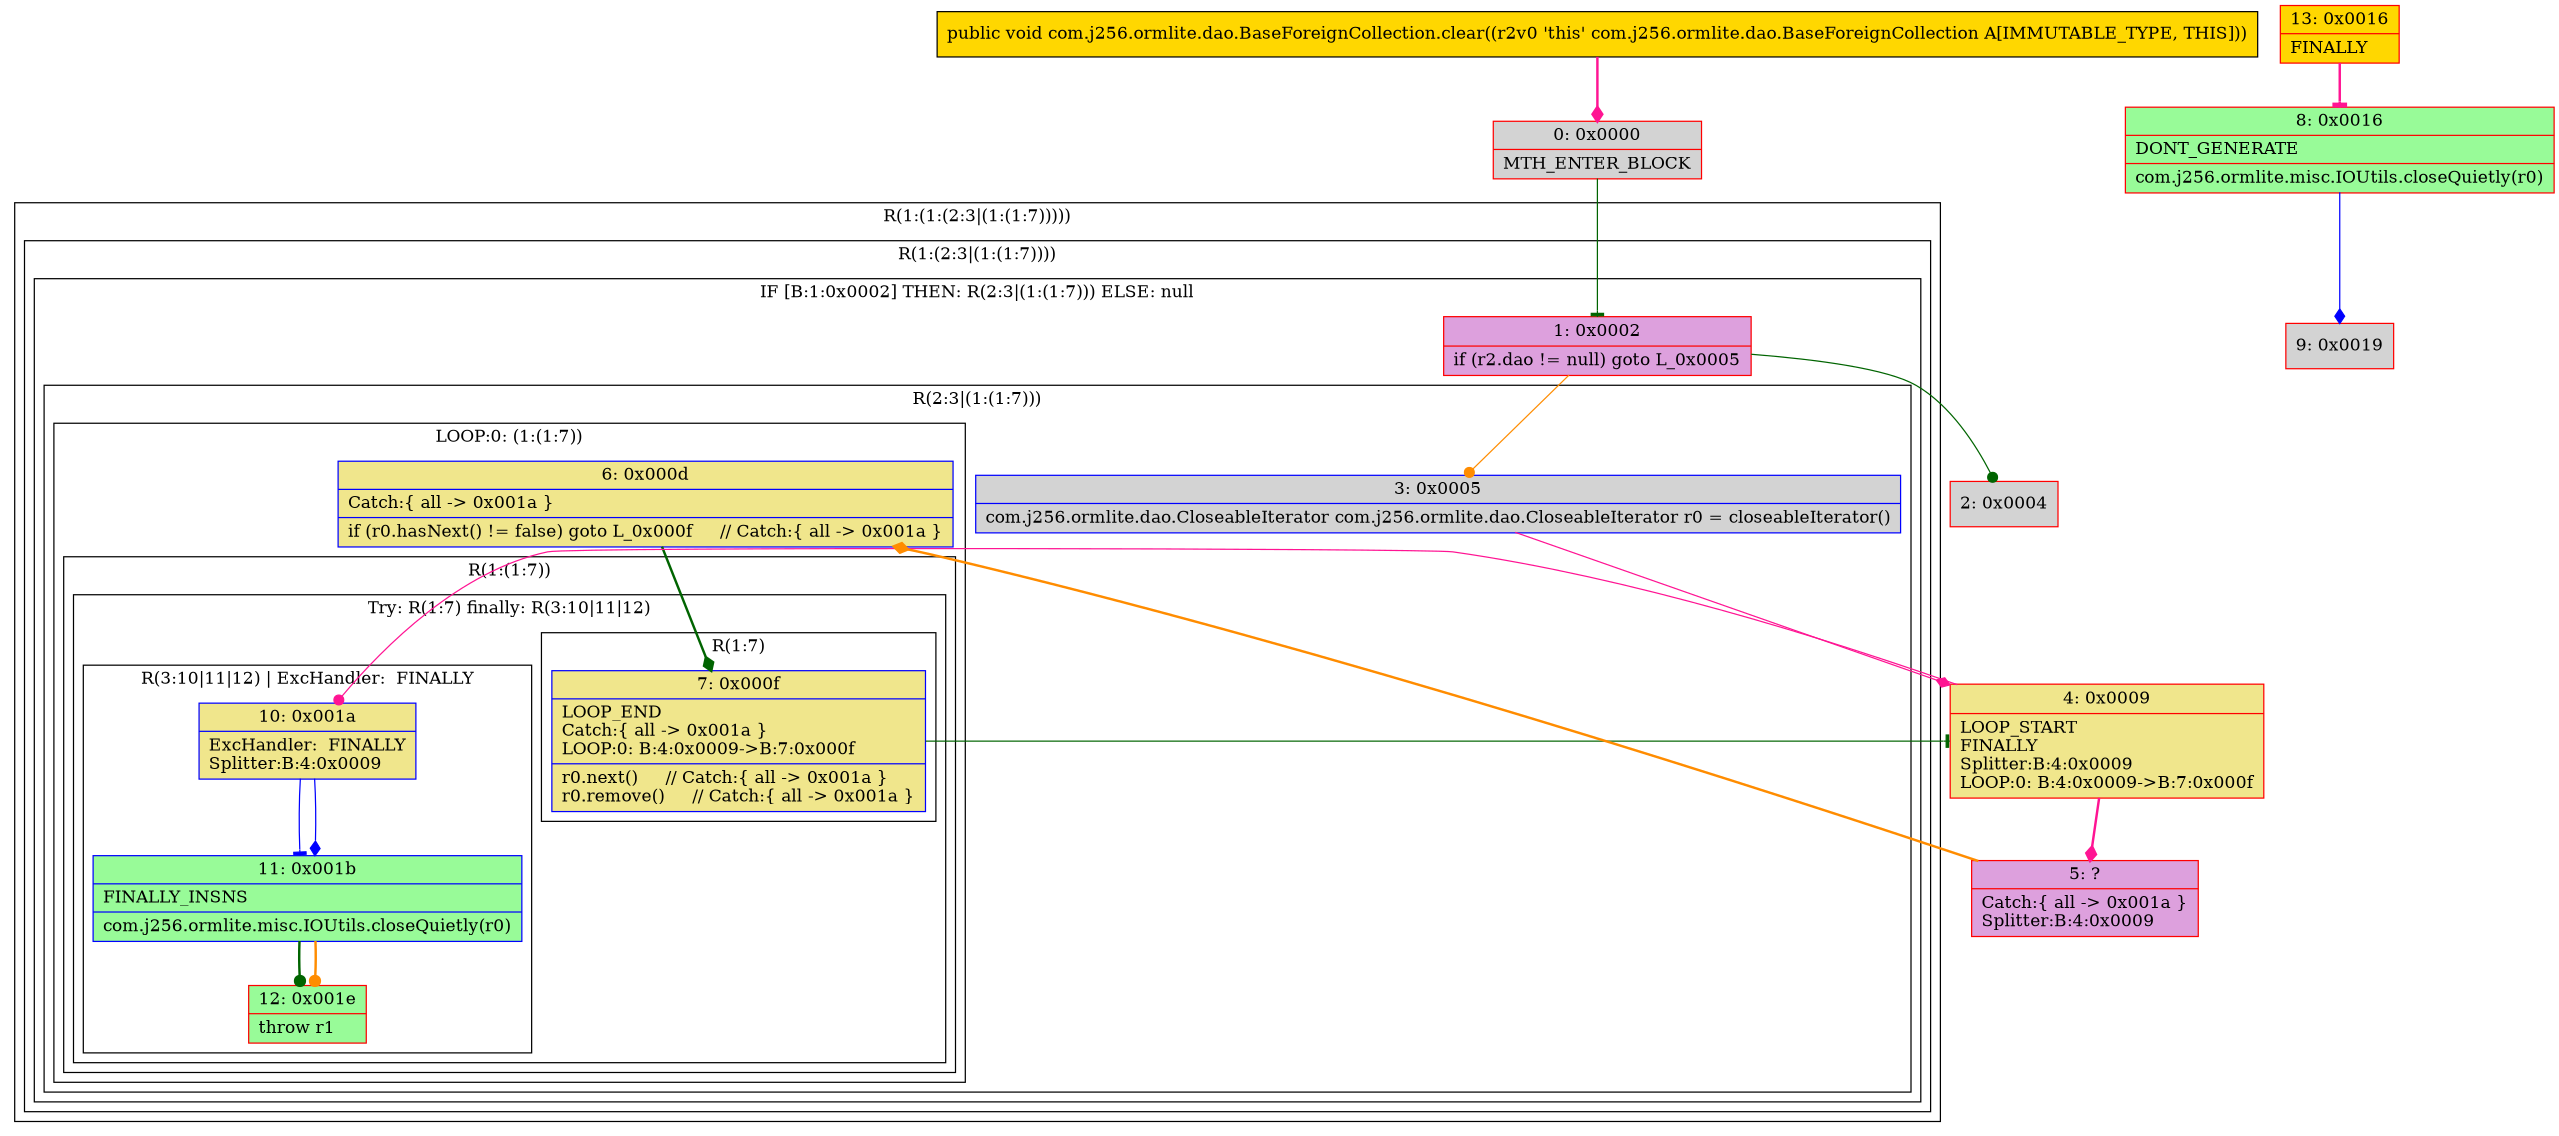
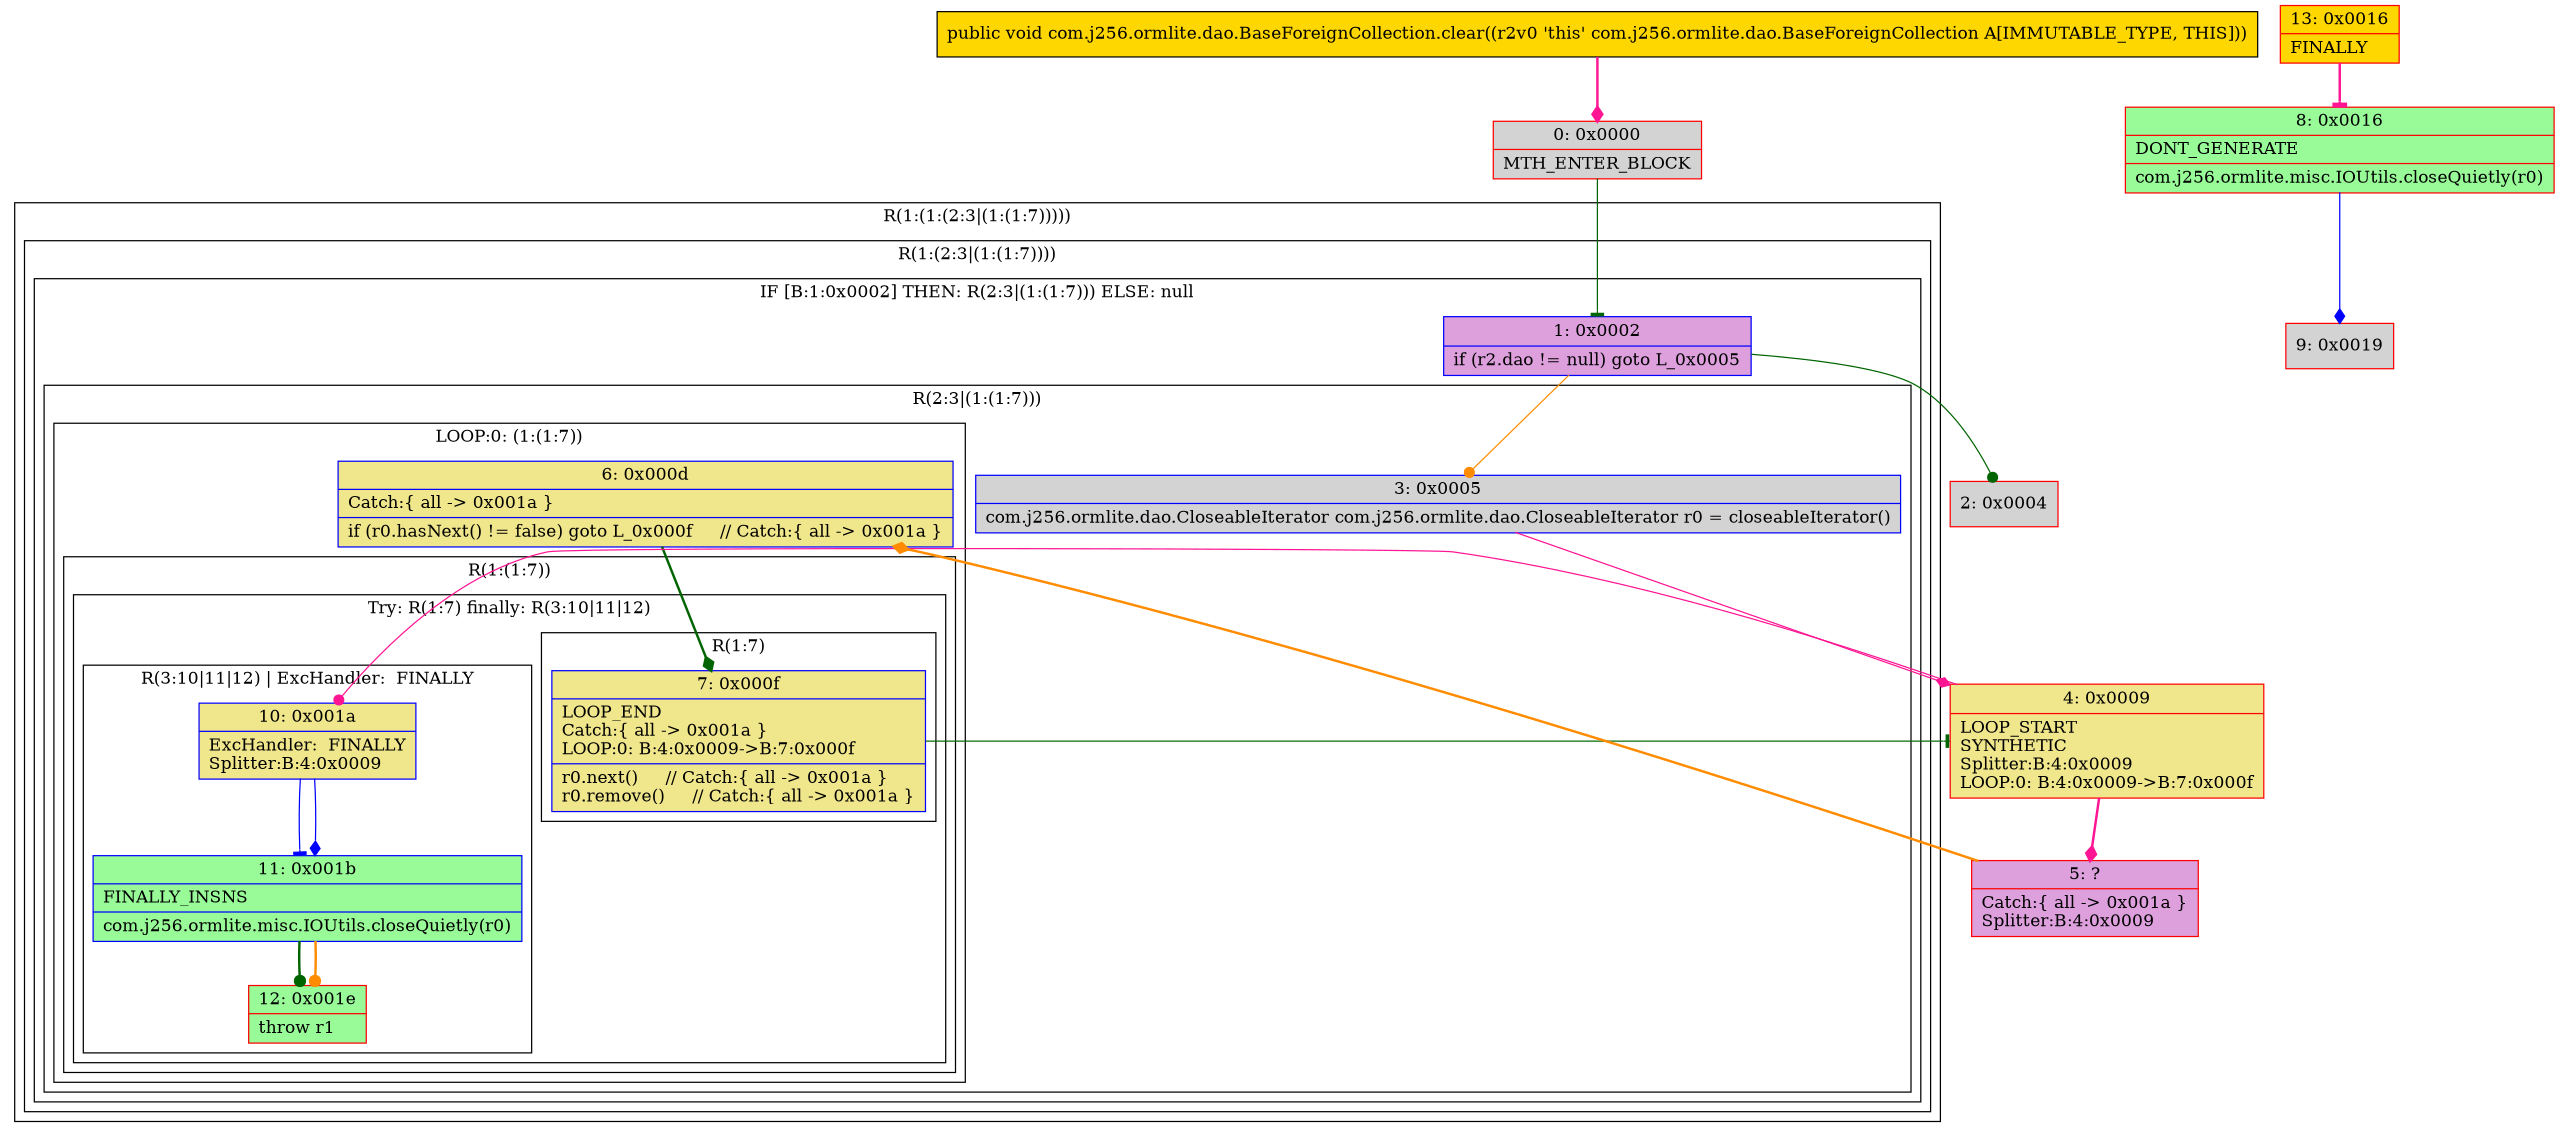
(1597, 346) -> (1597, 346)
(1999, 746) -> (2014, 746)
